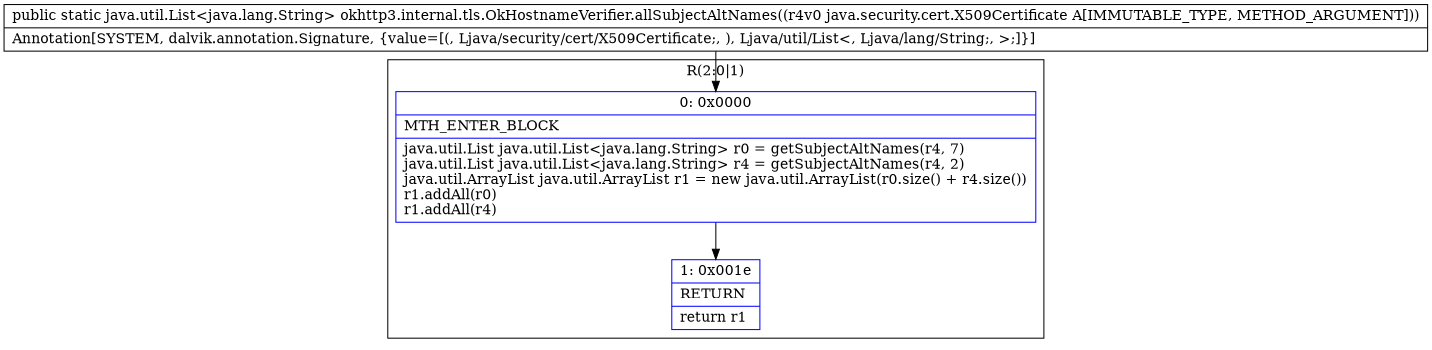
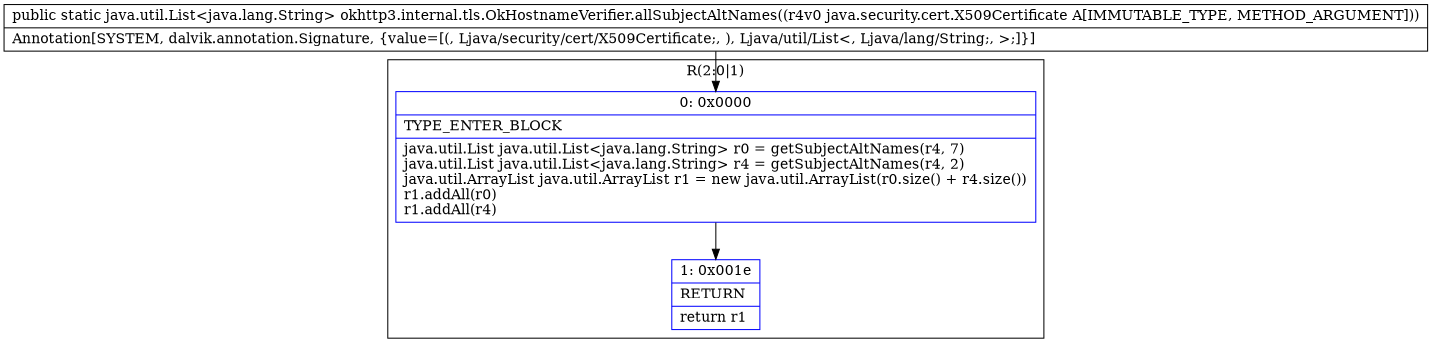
(482, 126) -> (483, 126)
